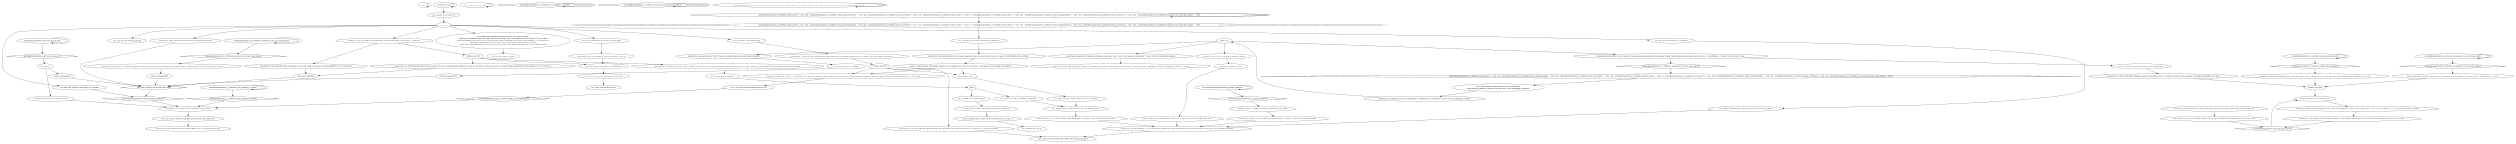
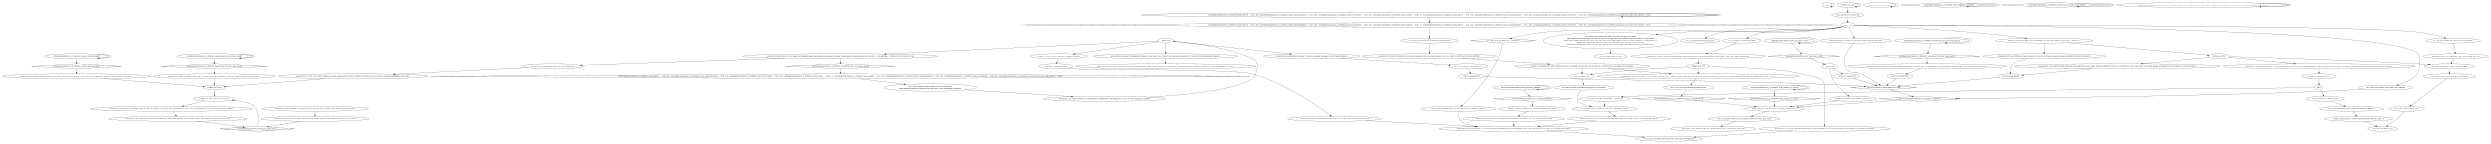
(1671, 41) -> (1503, 41)
none -> (2397, 119)
